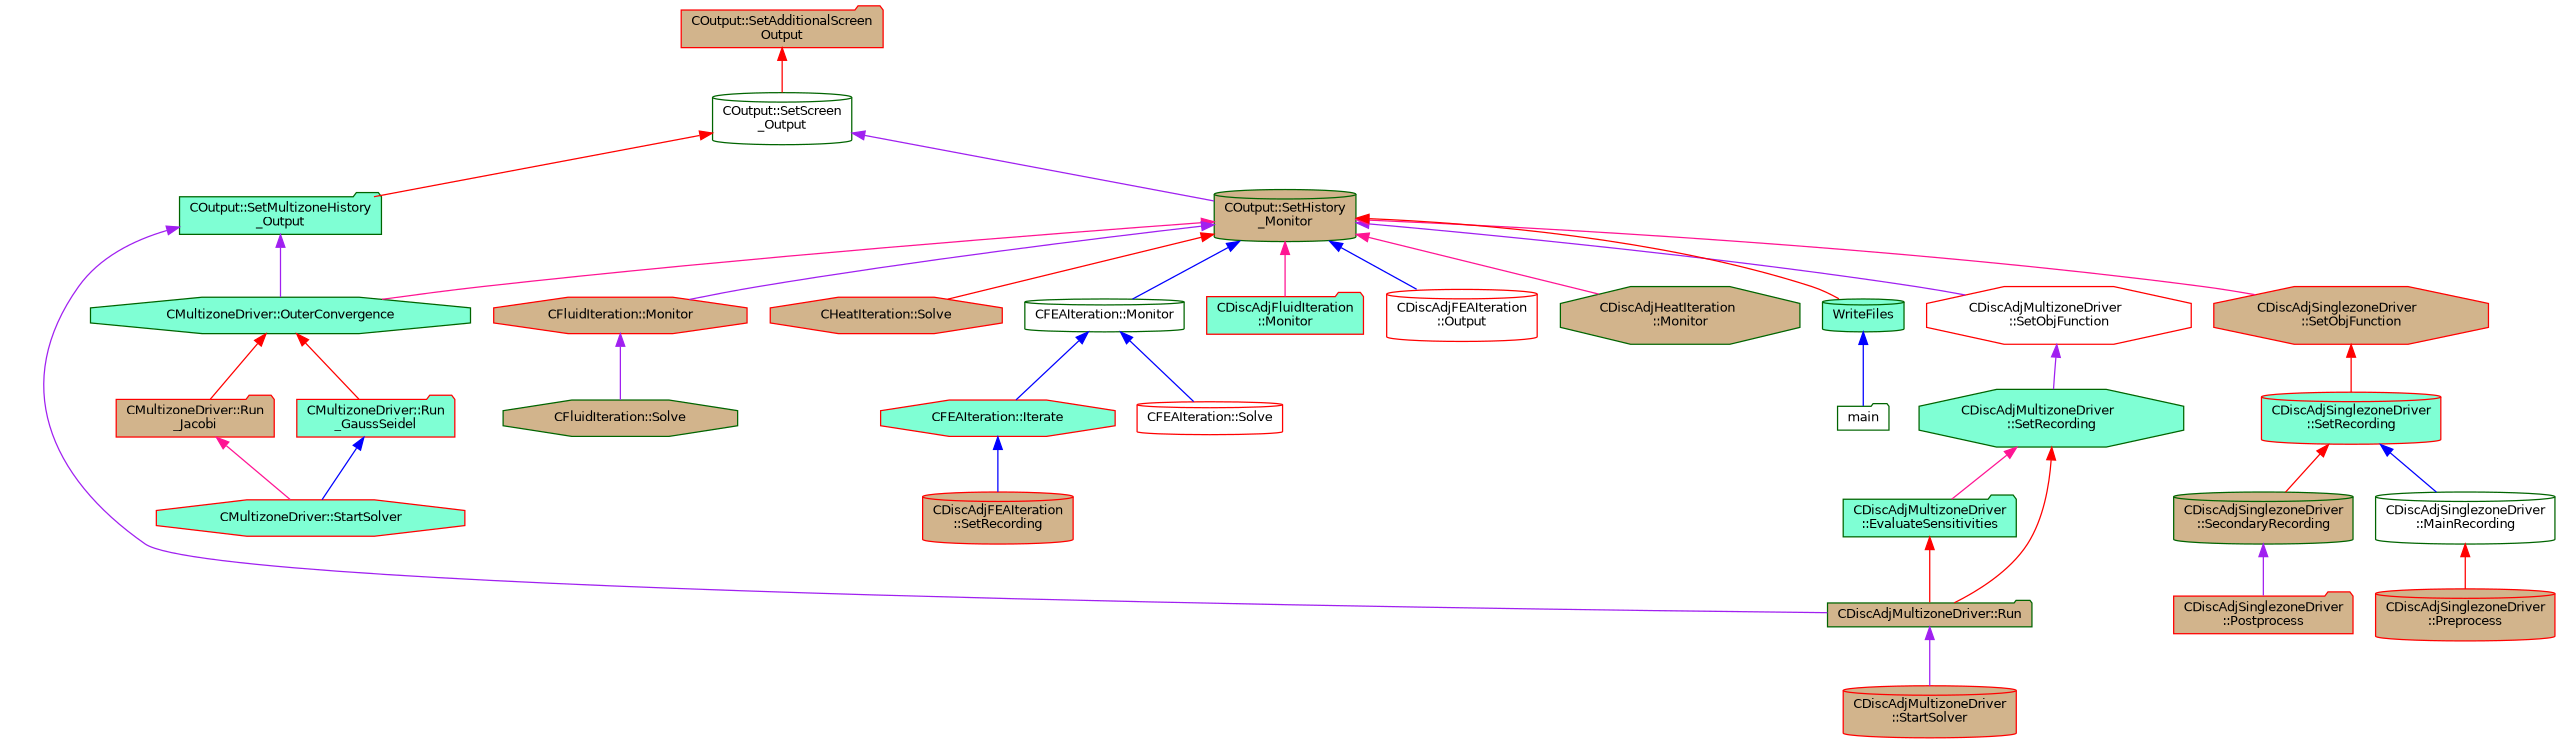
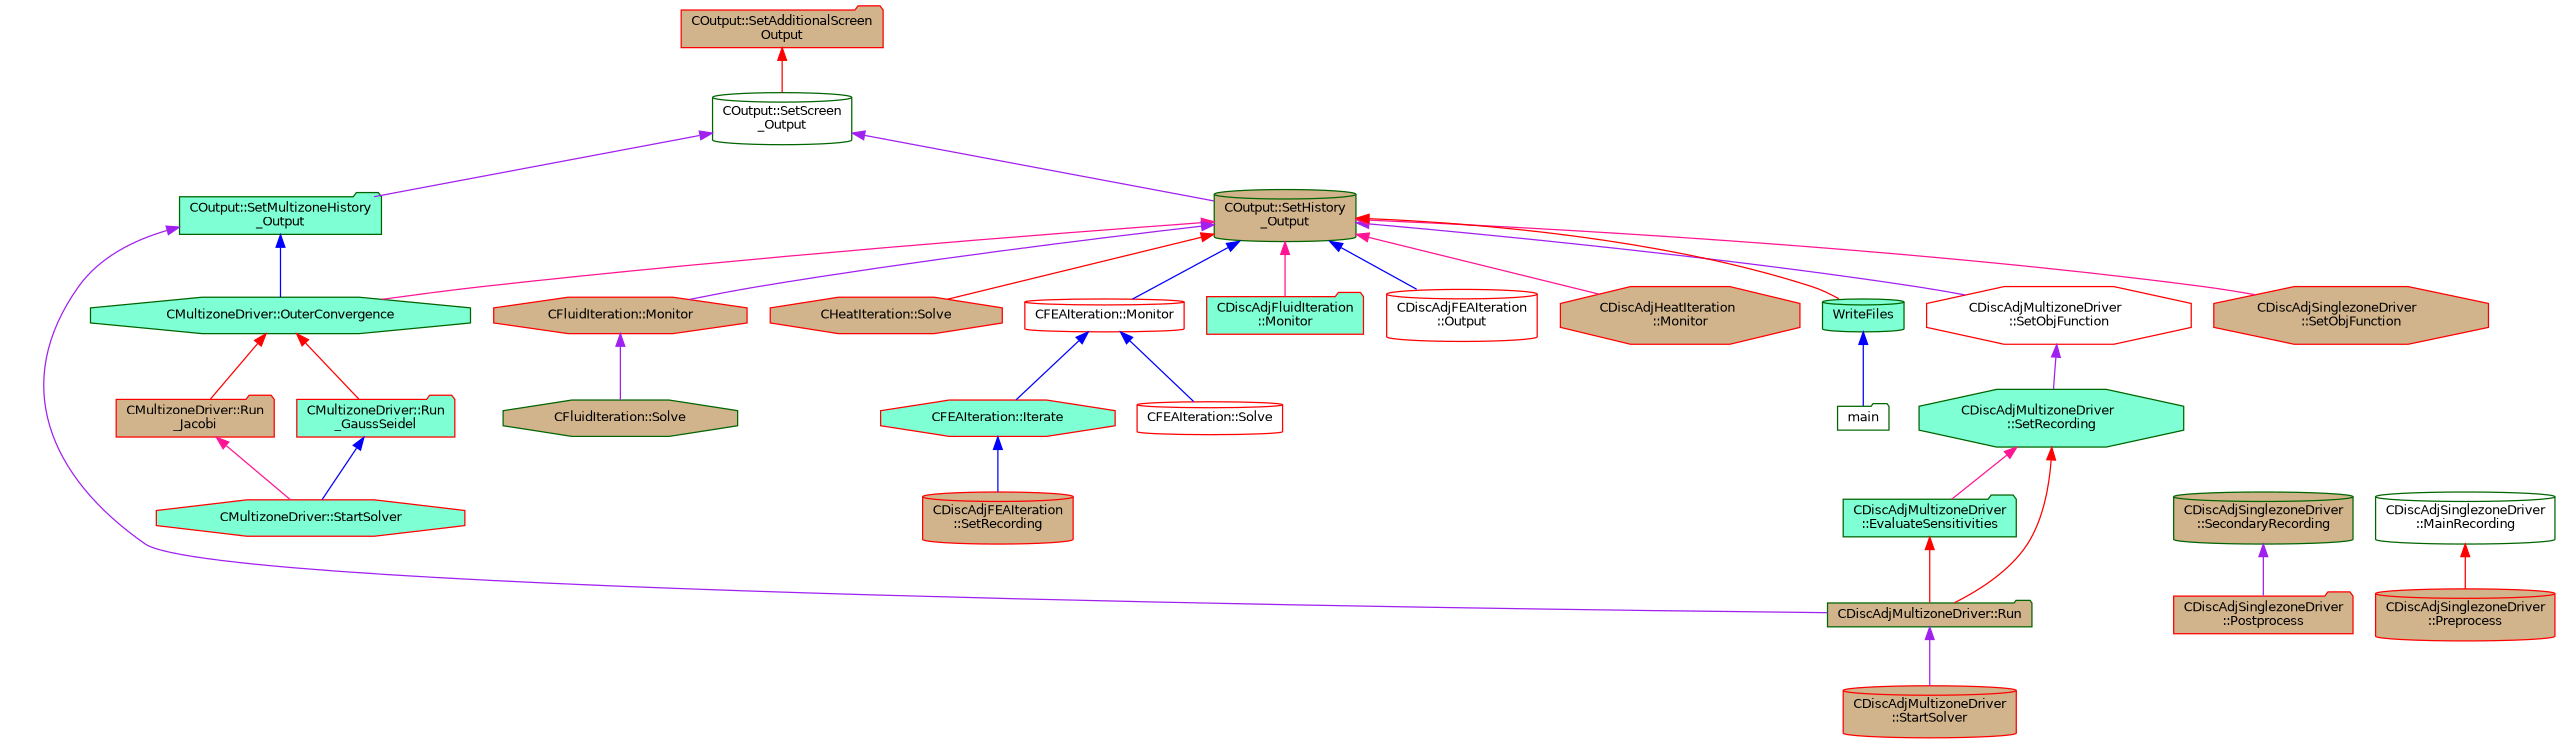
(537, 166) -> (537, 166)
(1285, 216) -> (1285, 216)
(280, 272) -> (280, 272)
(1104, 315) -> (1104, 315)
(1680, 315) -> (1680, 315)
(2351, 418) -> none
